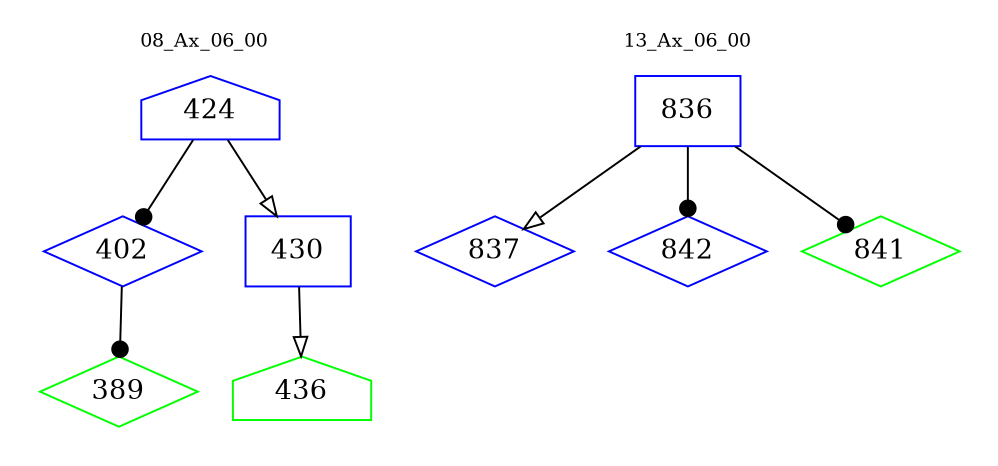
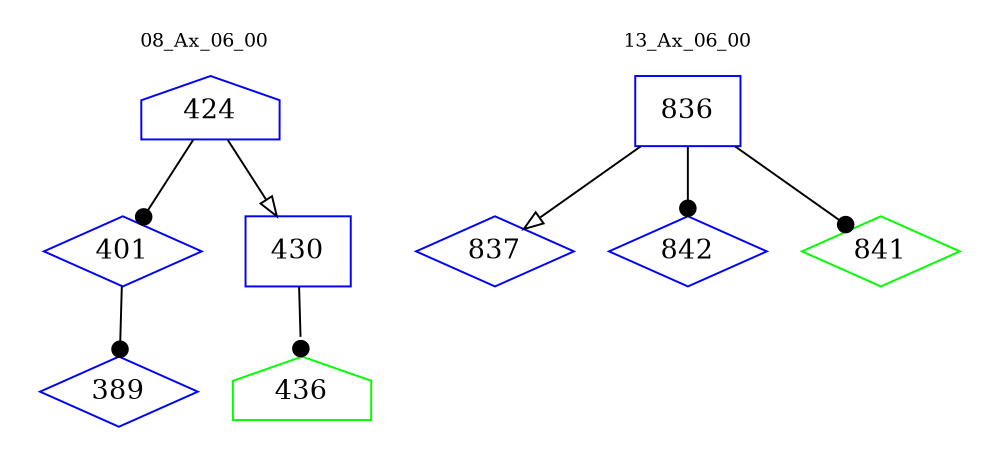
(123, 251) -> (123, 251)
(300, 312) -> (300, 312)
(119, 392) -> (119, 392)
